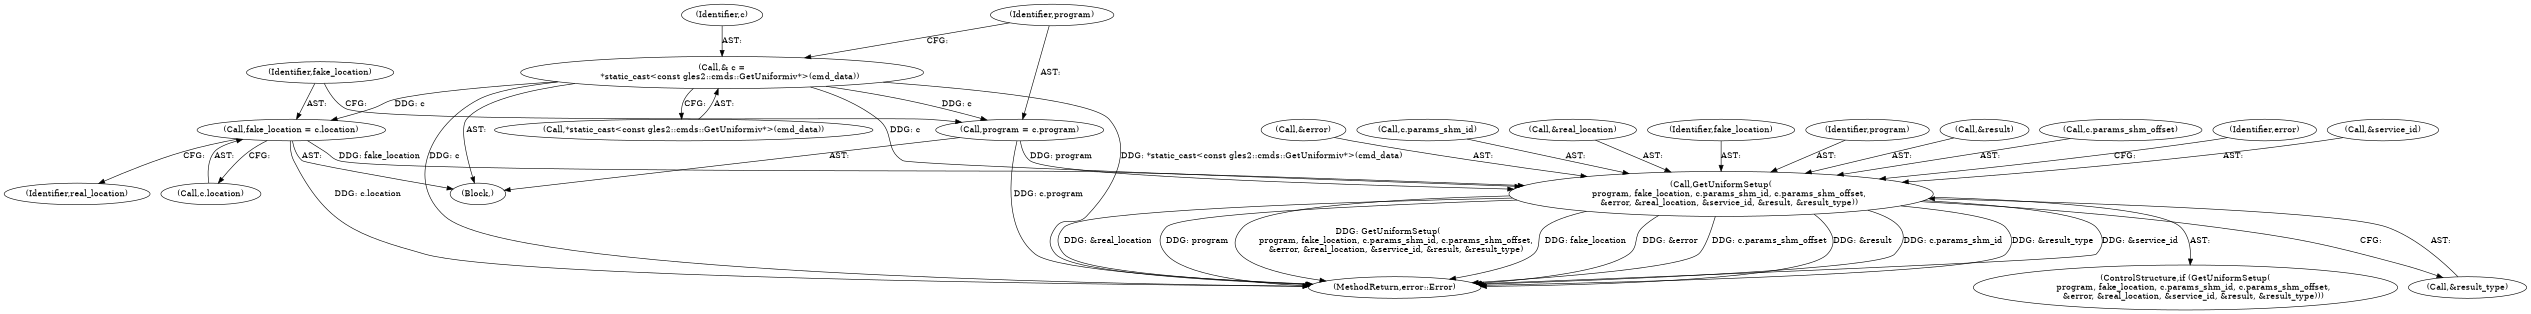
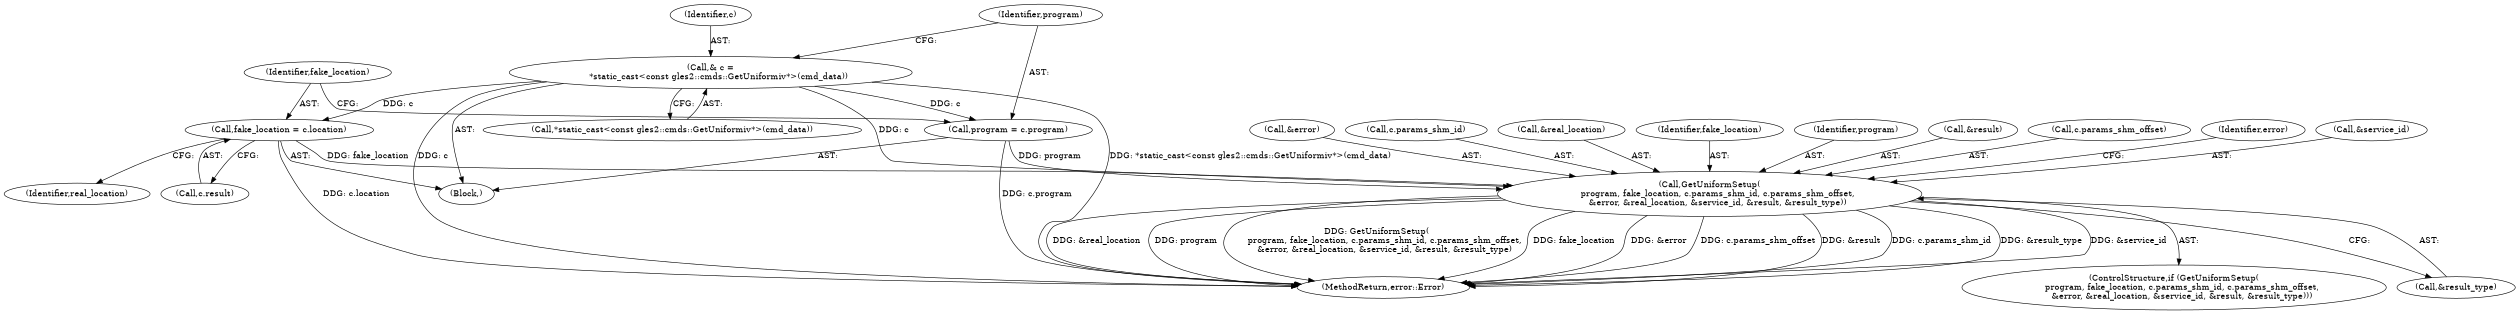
(211, 194) -> (205, 194)
